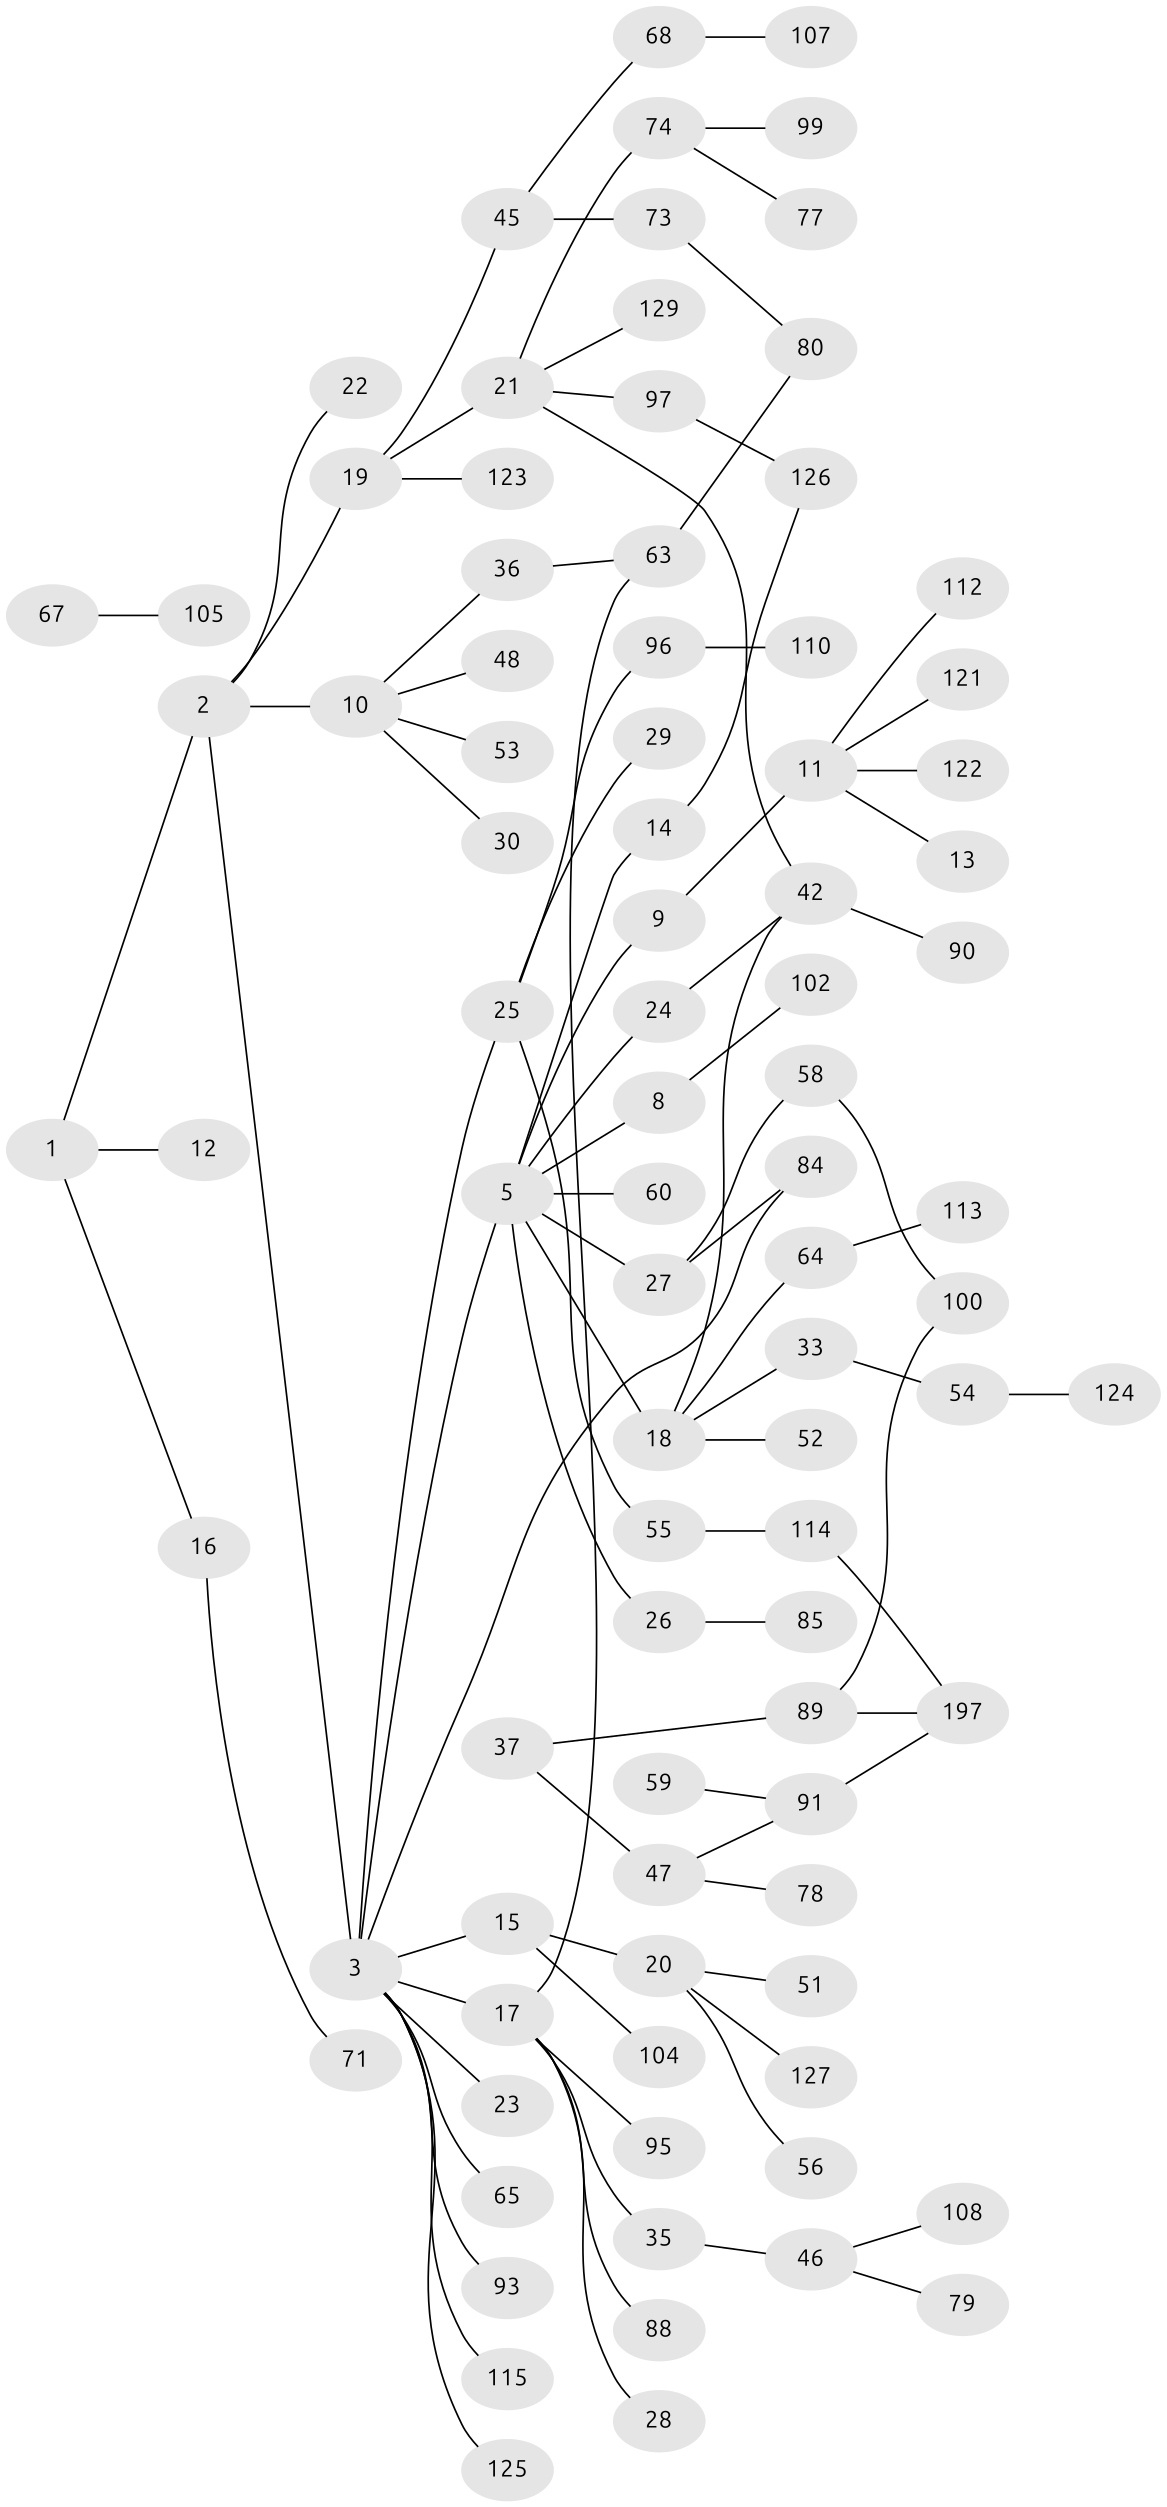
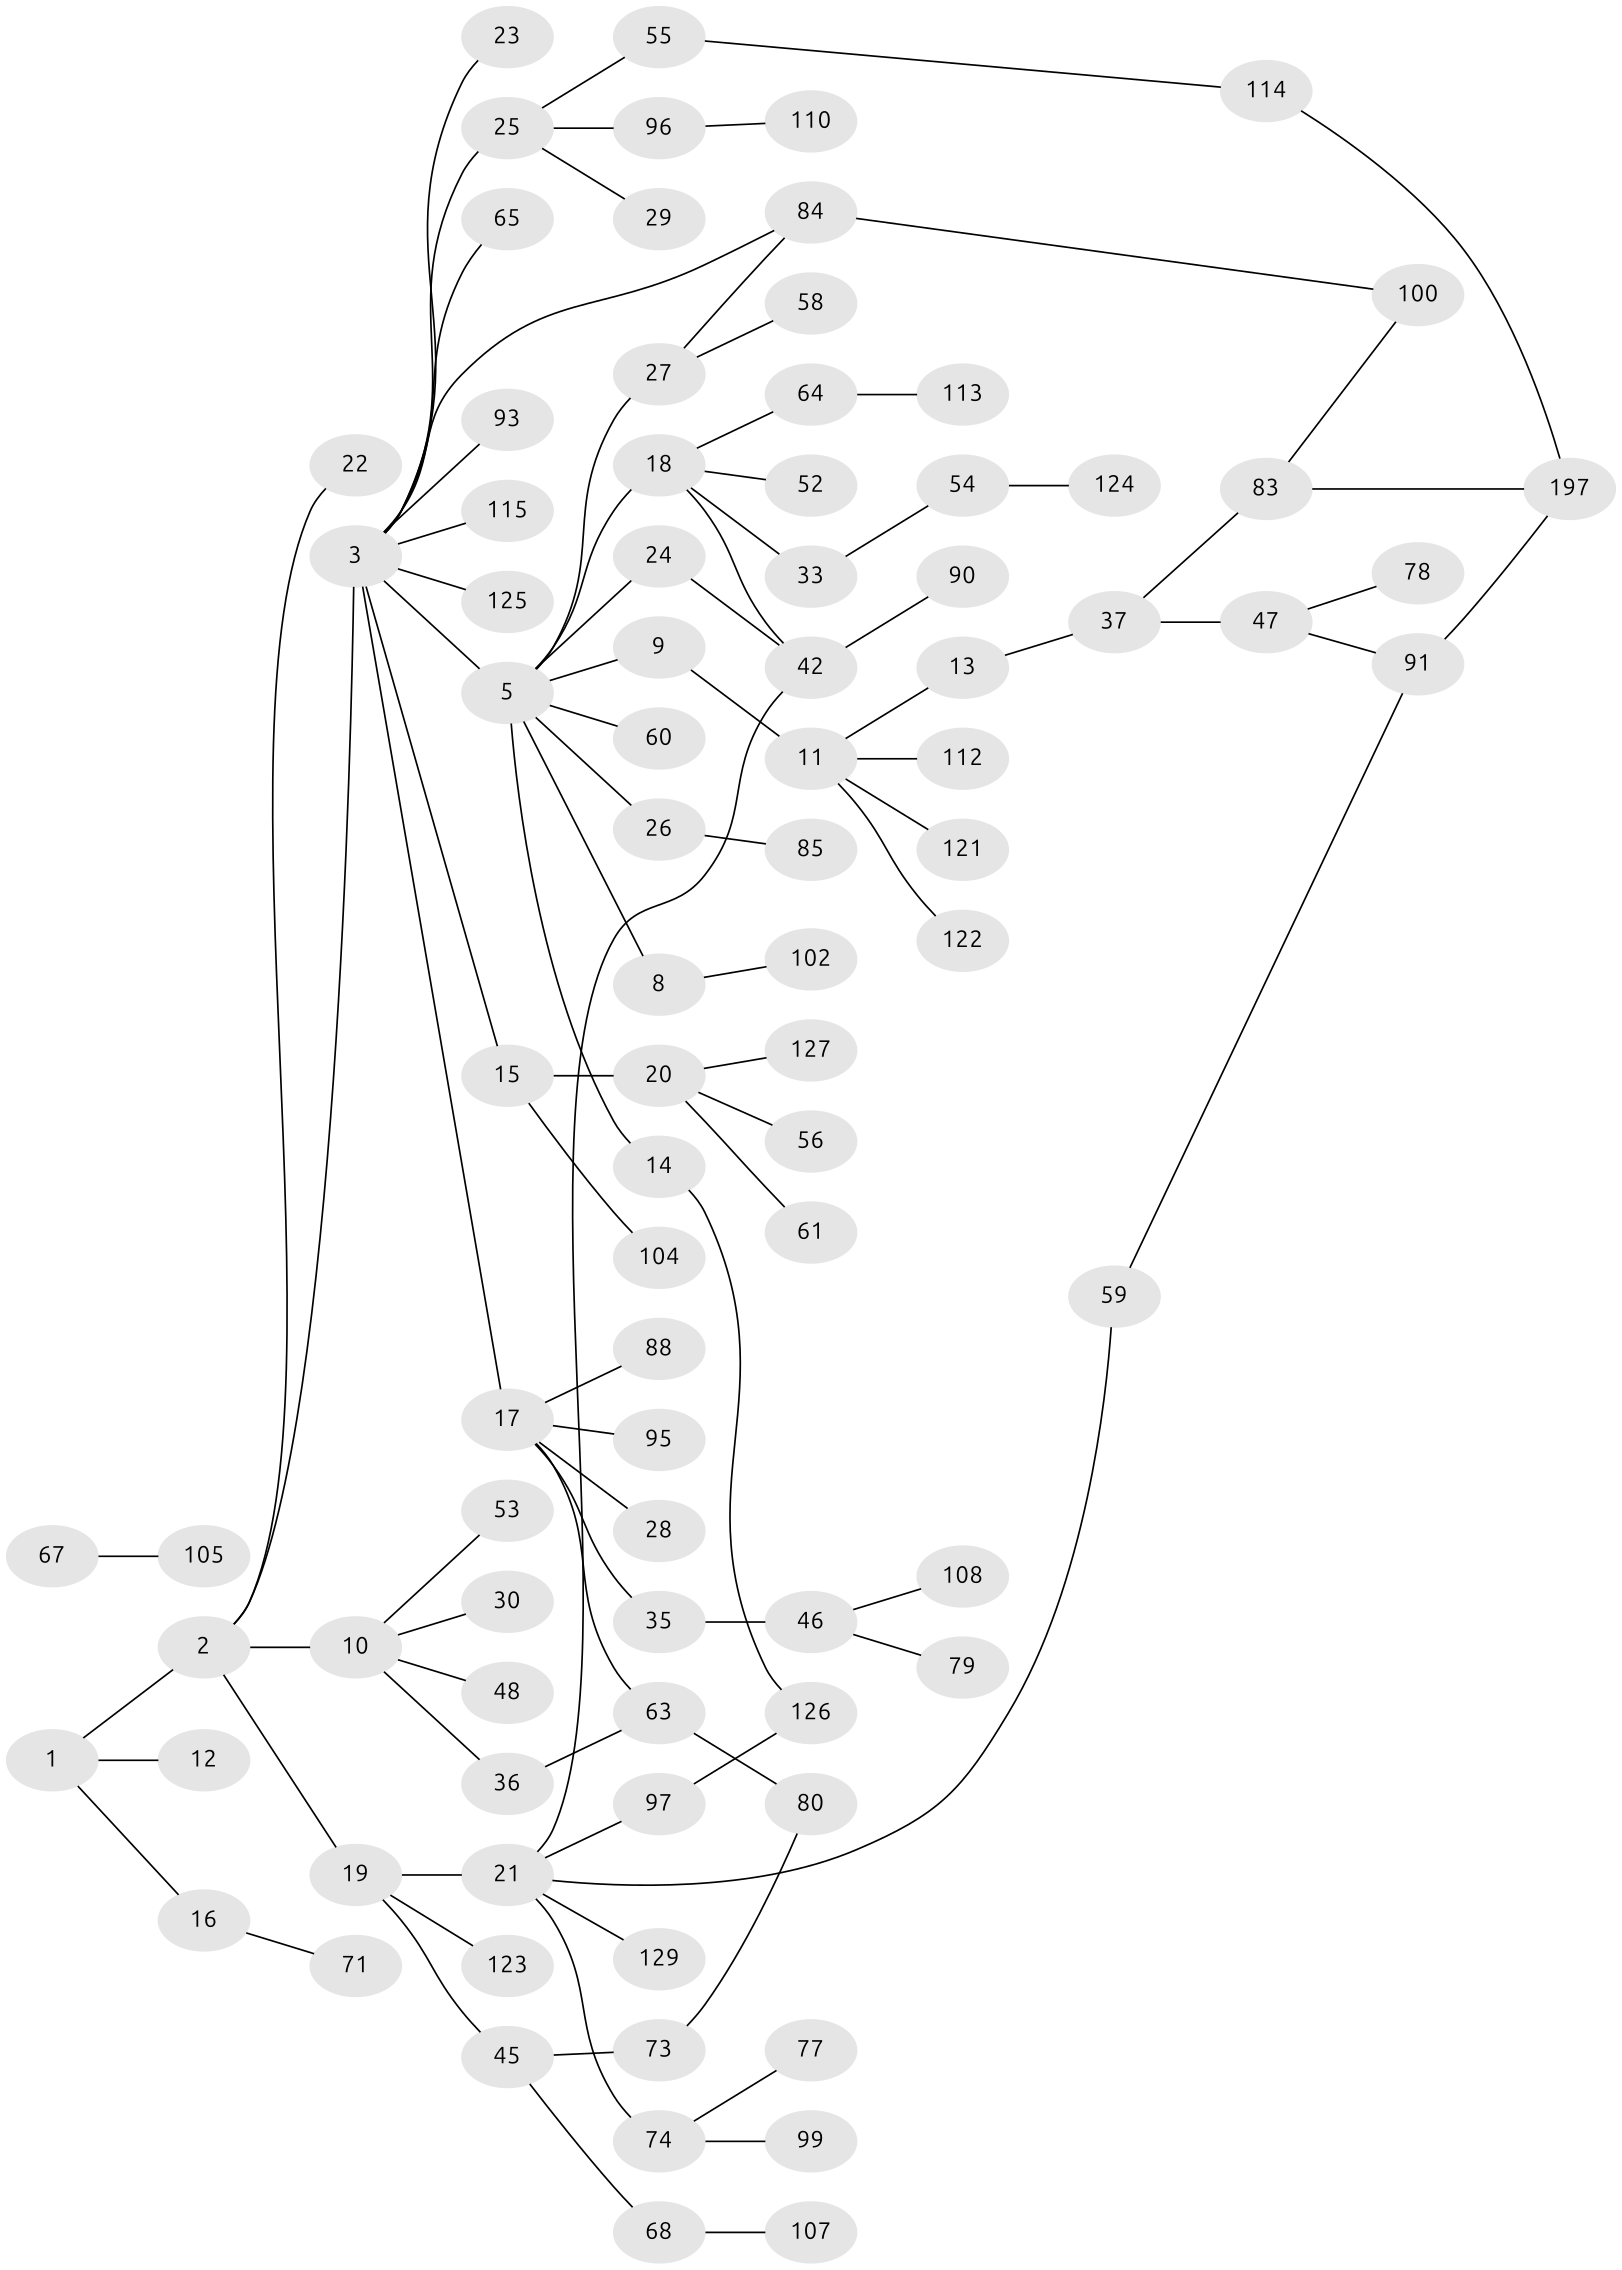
none -> (1039, 645)
(887, 1190) -> (1115, 254)
(811, 1713) -> (1266, 489)
none -> (977, 1761)
(811, 1986) -> (811, 1233)
